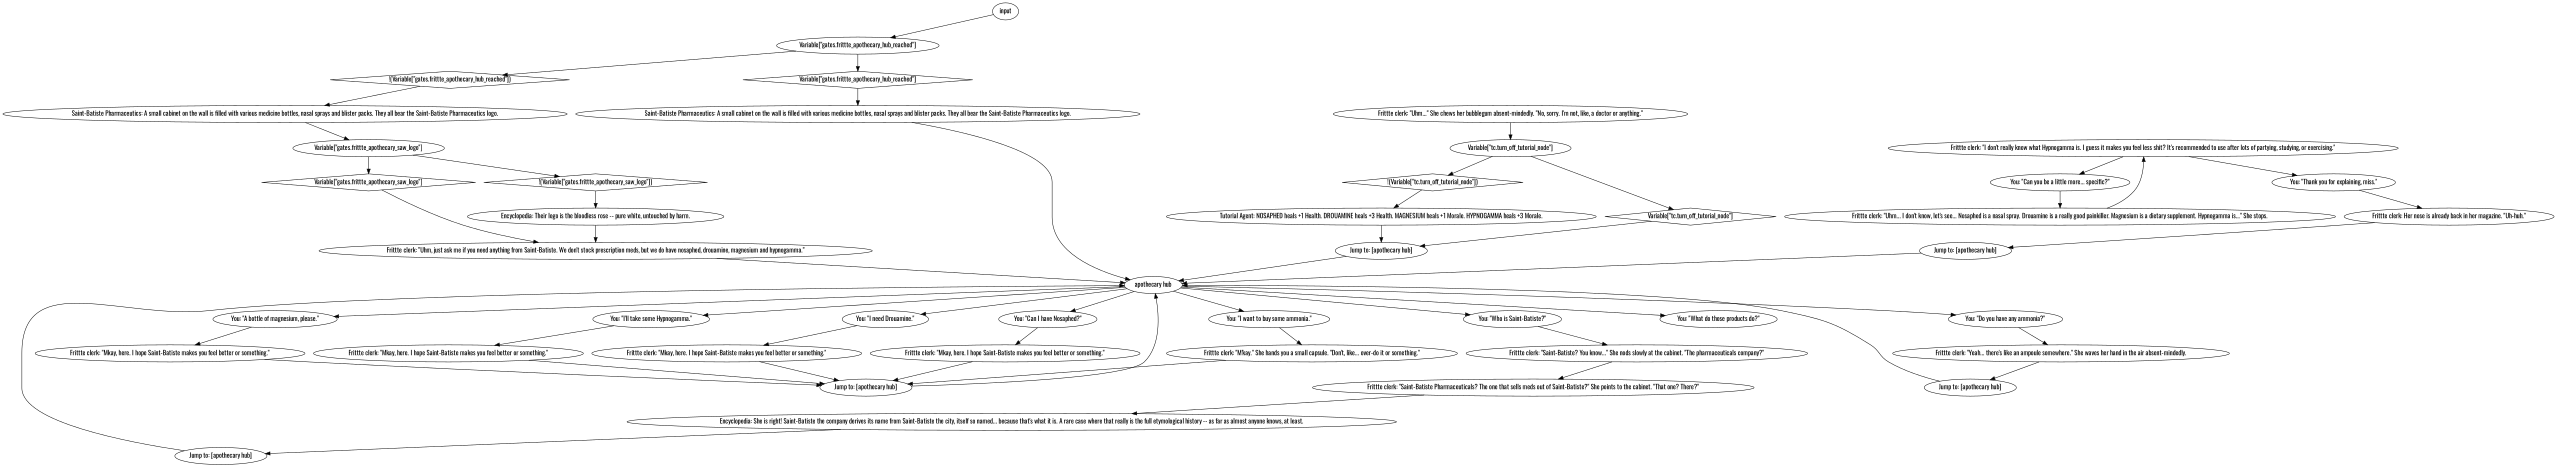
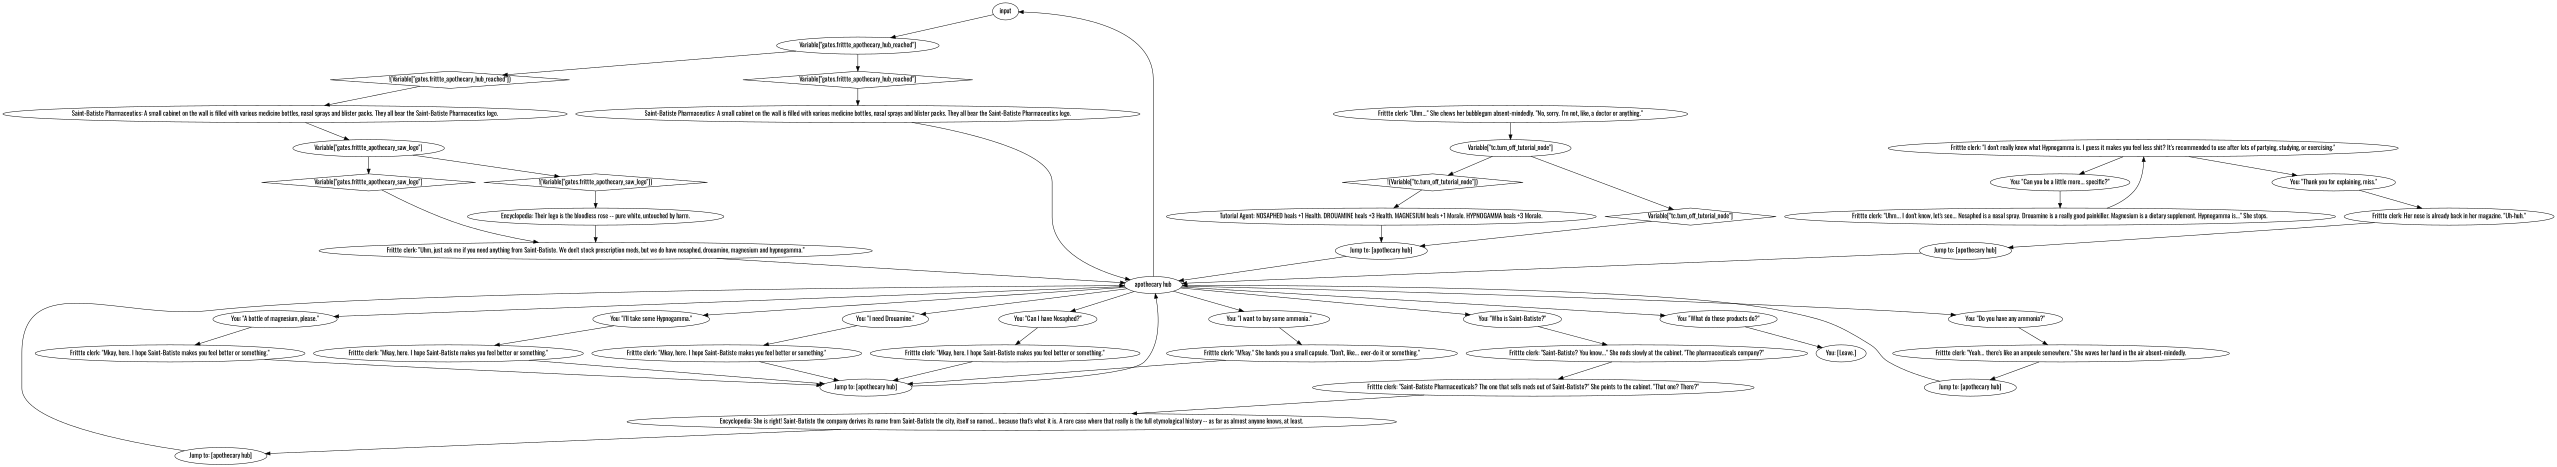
none -> (1153, 98)
none -> (1841, 353)
